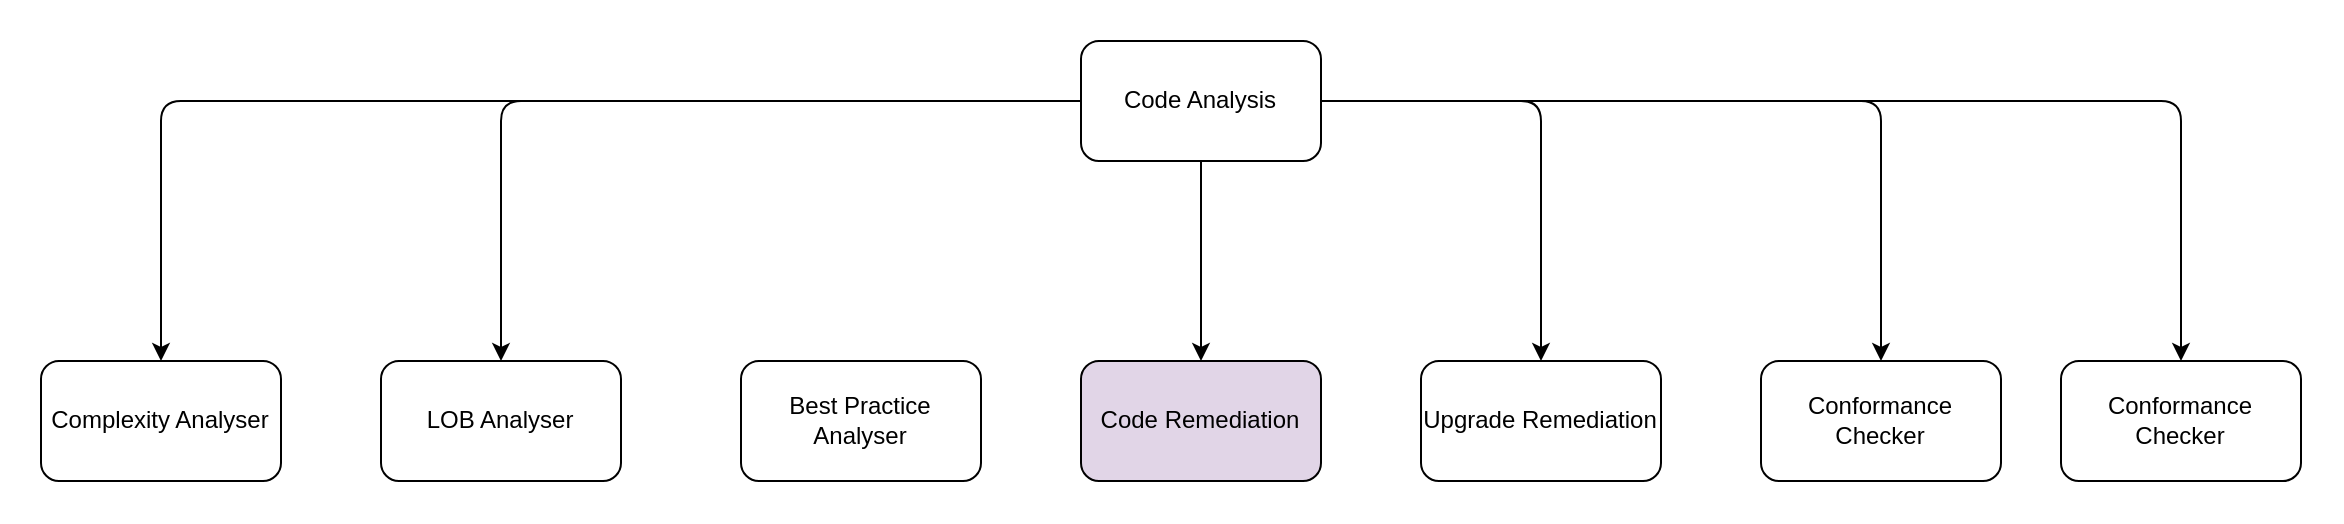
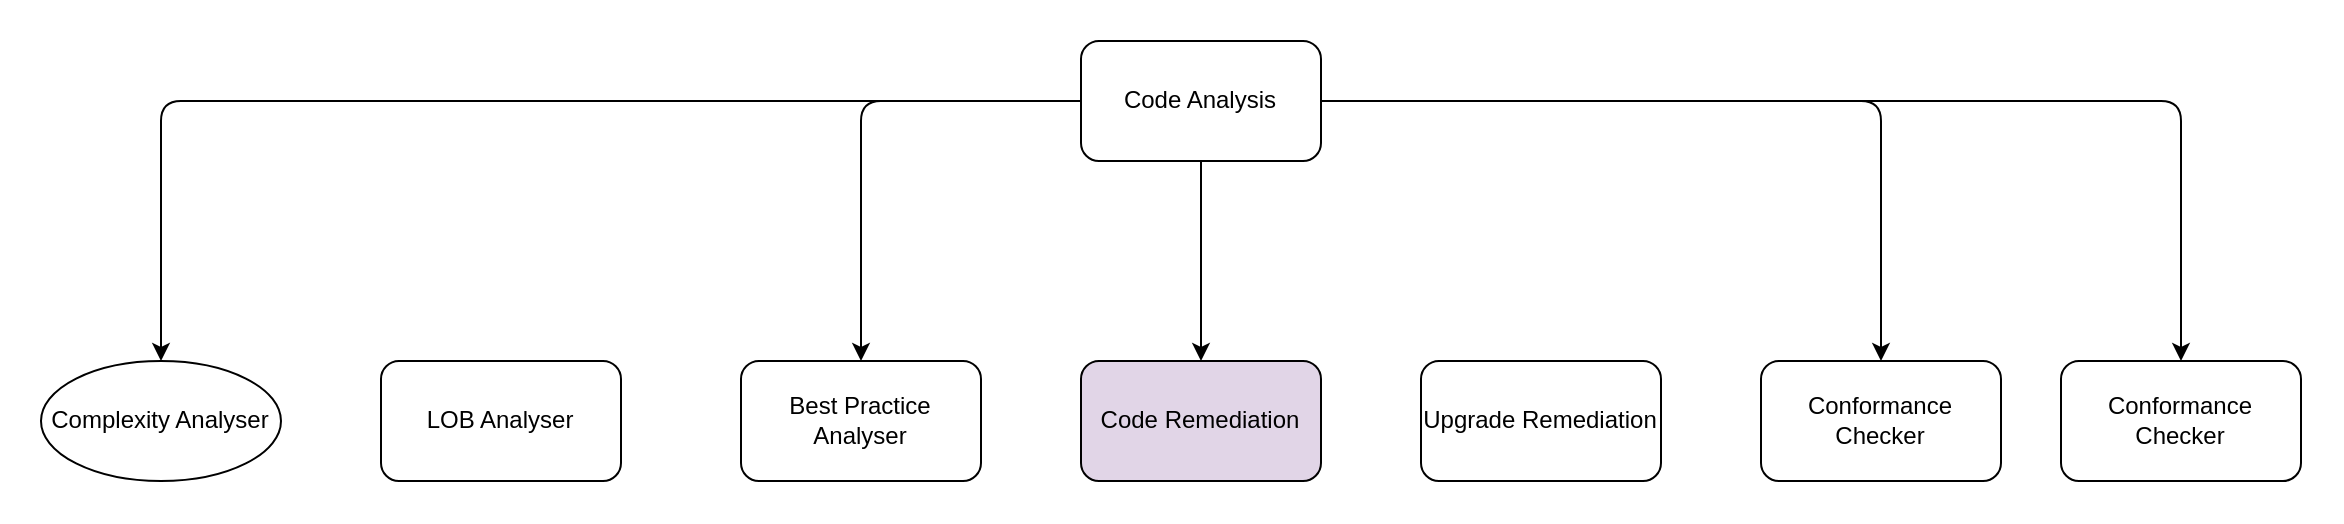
(501, 226) -> (861, 226)
(1541, 227) -> none
(161, 421) -> (161, 421)
